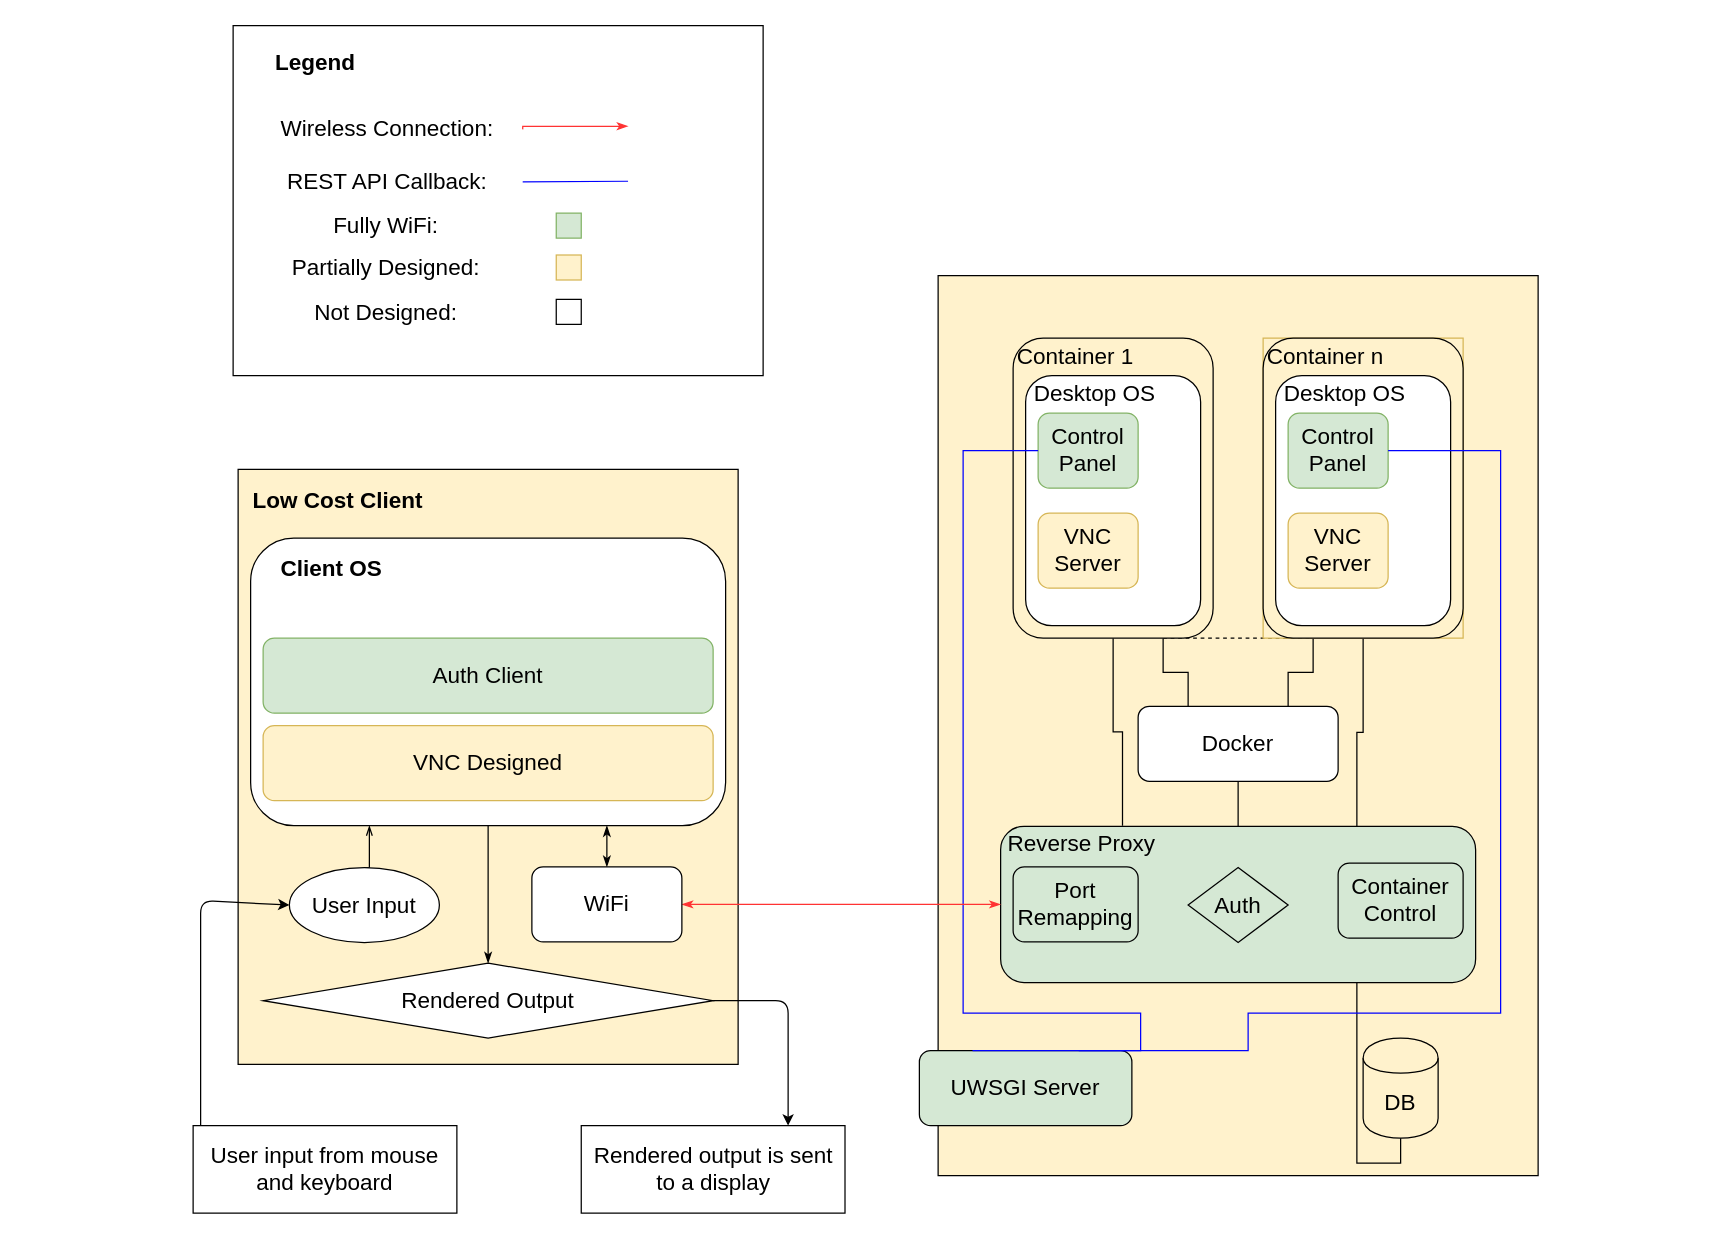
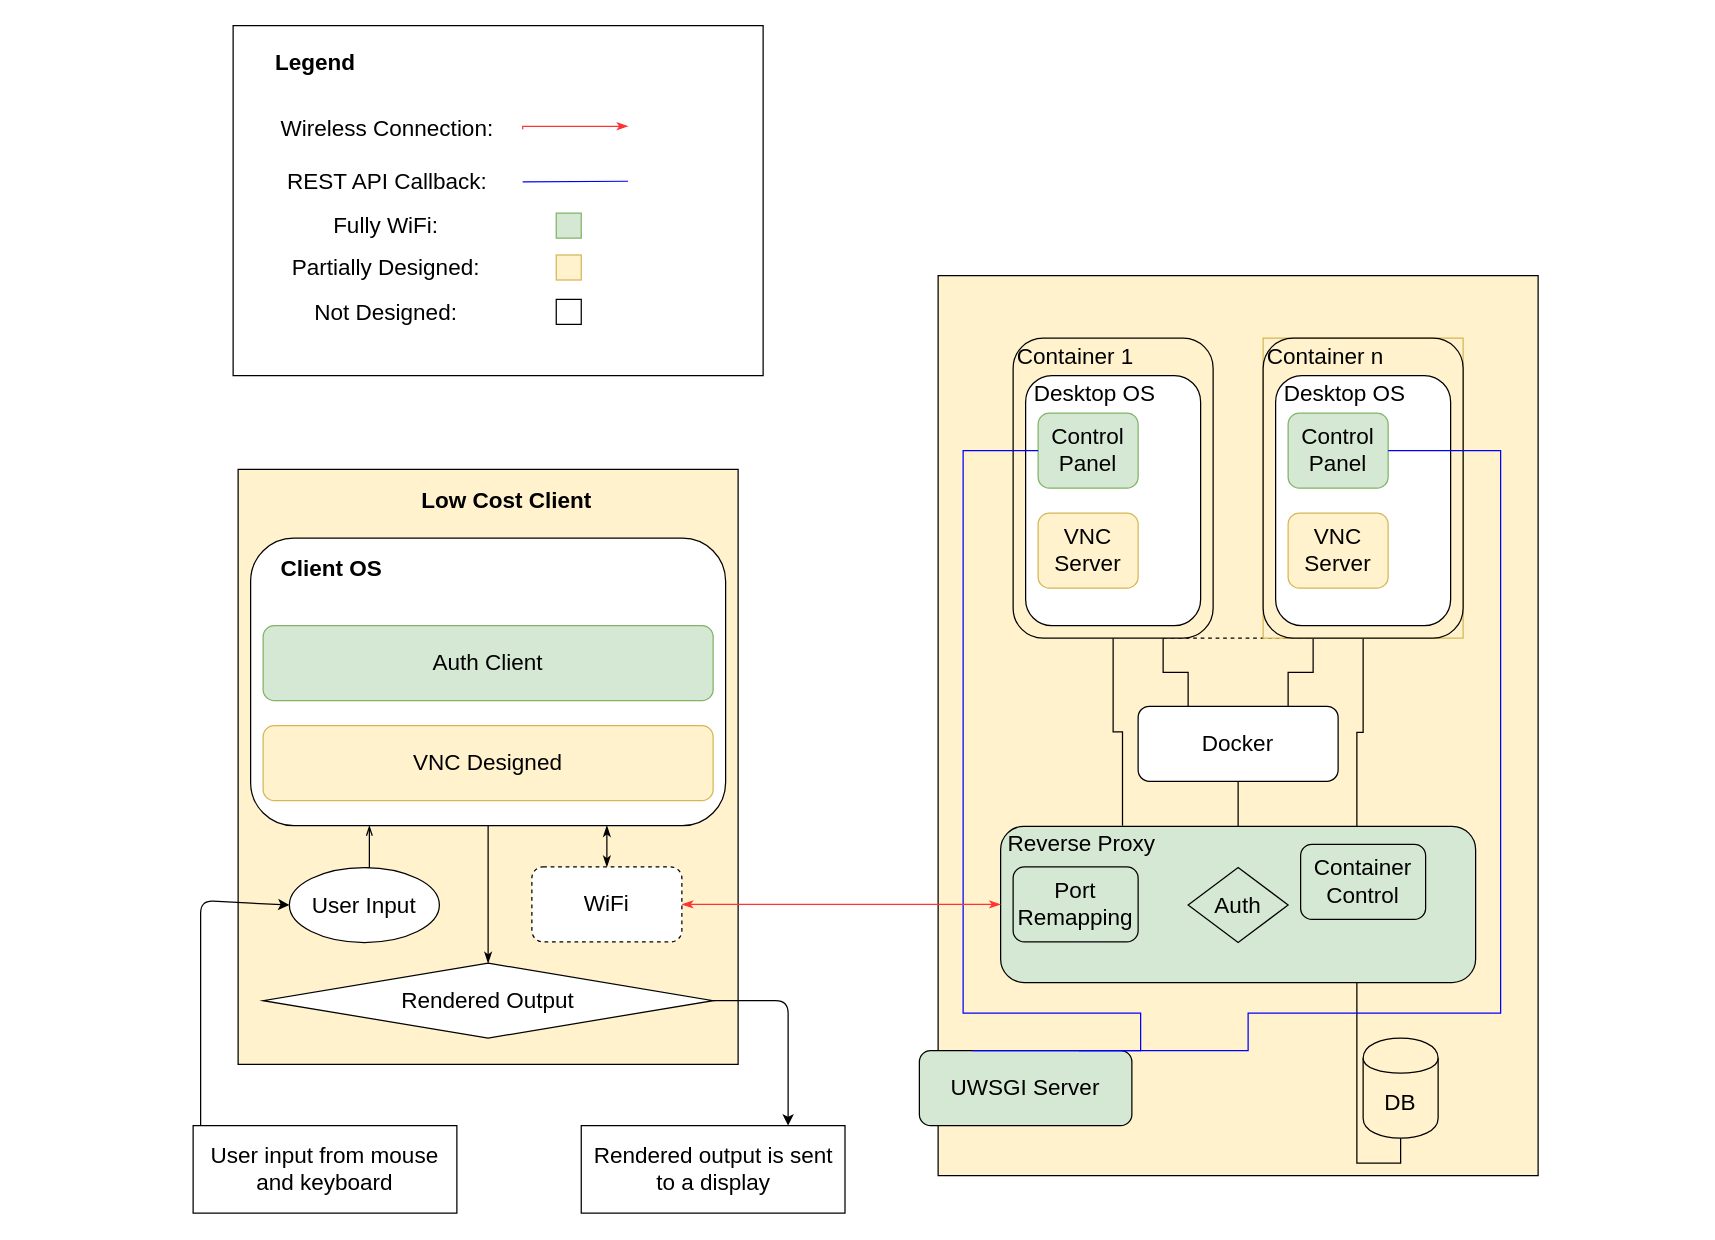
(338, 501) -> (507, 501)
(488, 676) -> (488, 663)
(1401, 901) -> (1363, 882)
(607, 904) -> (607, 904)
